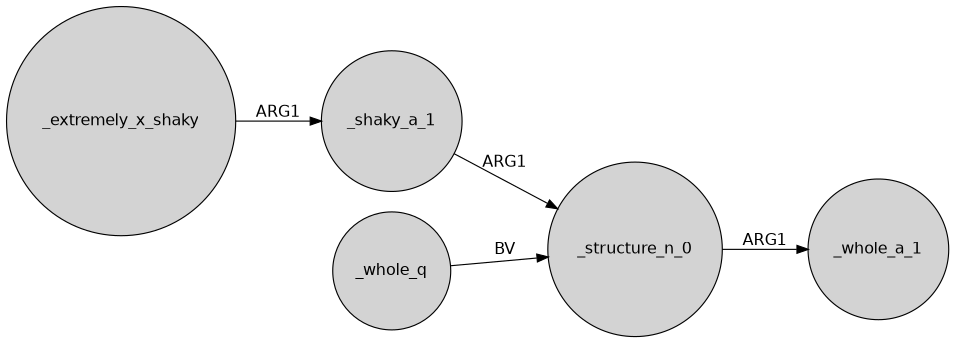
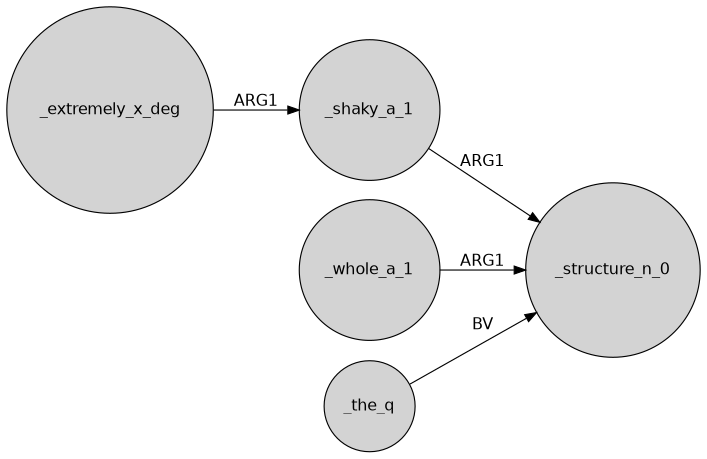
(121, 121) -> (110, 110)
(759, 249) -> (477, 270)
(392, 271) -> (370, 406)
